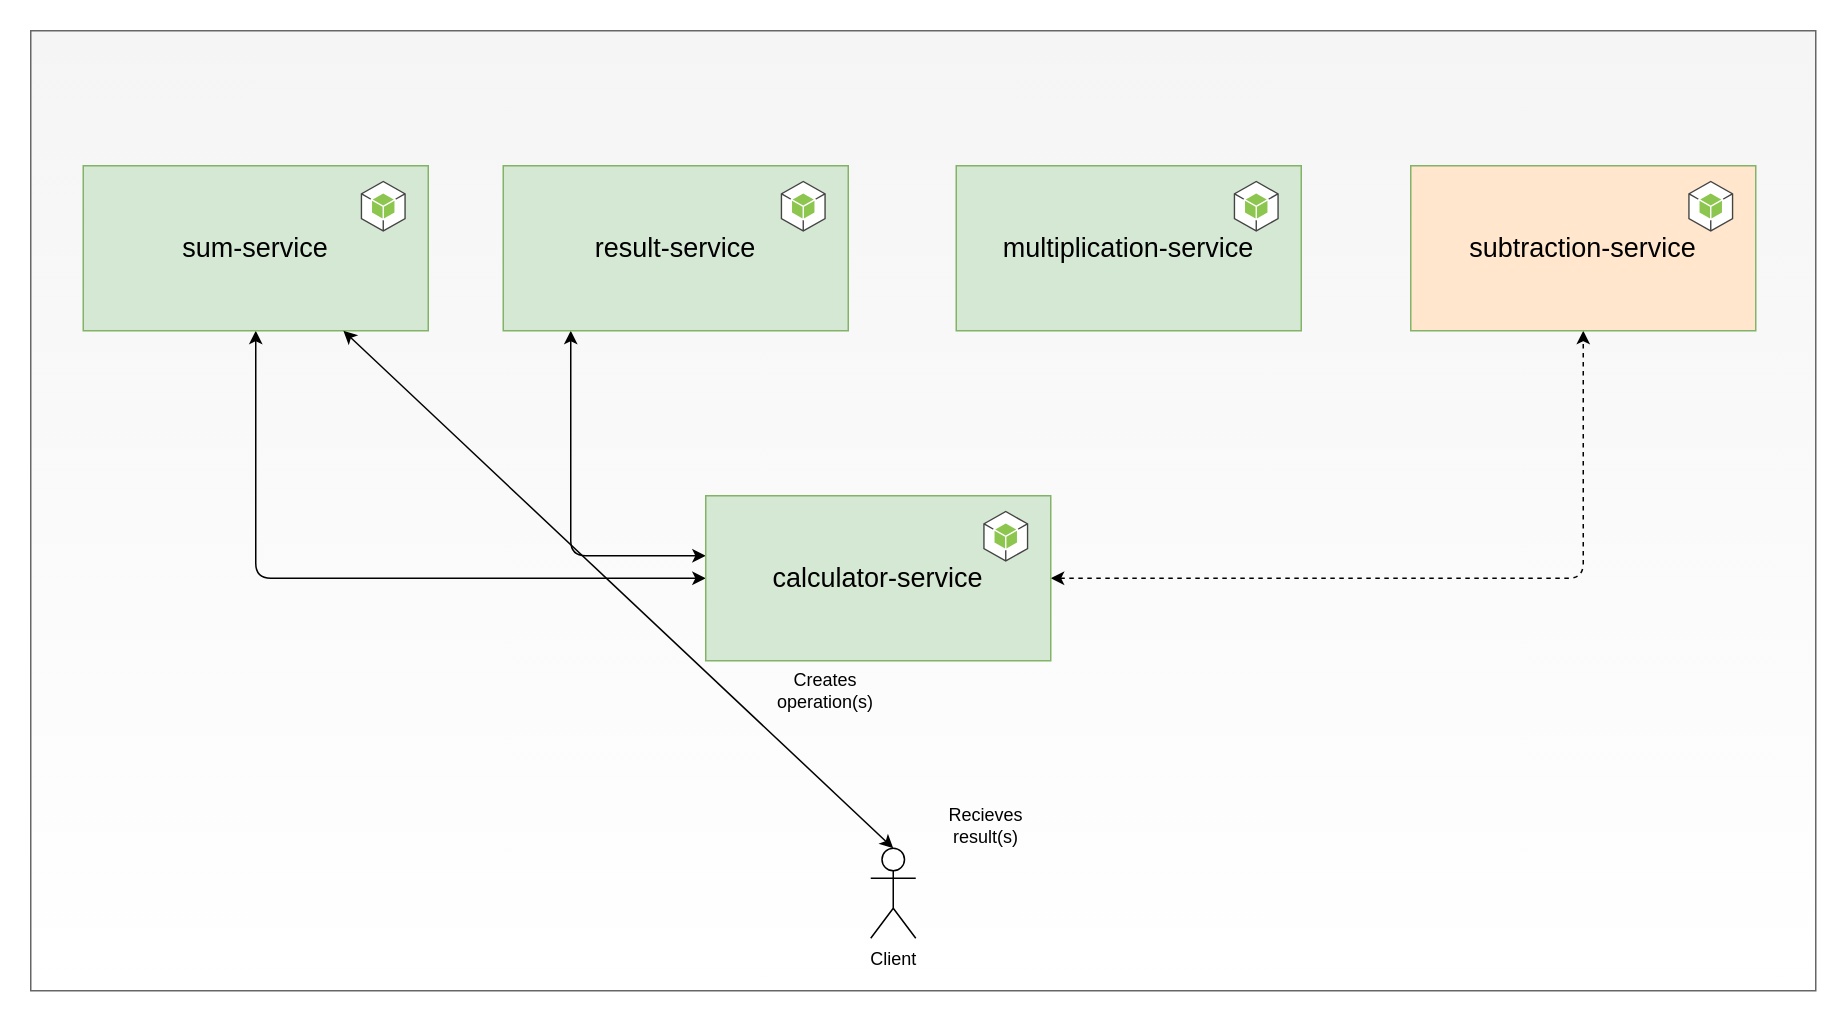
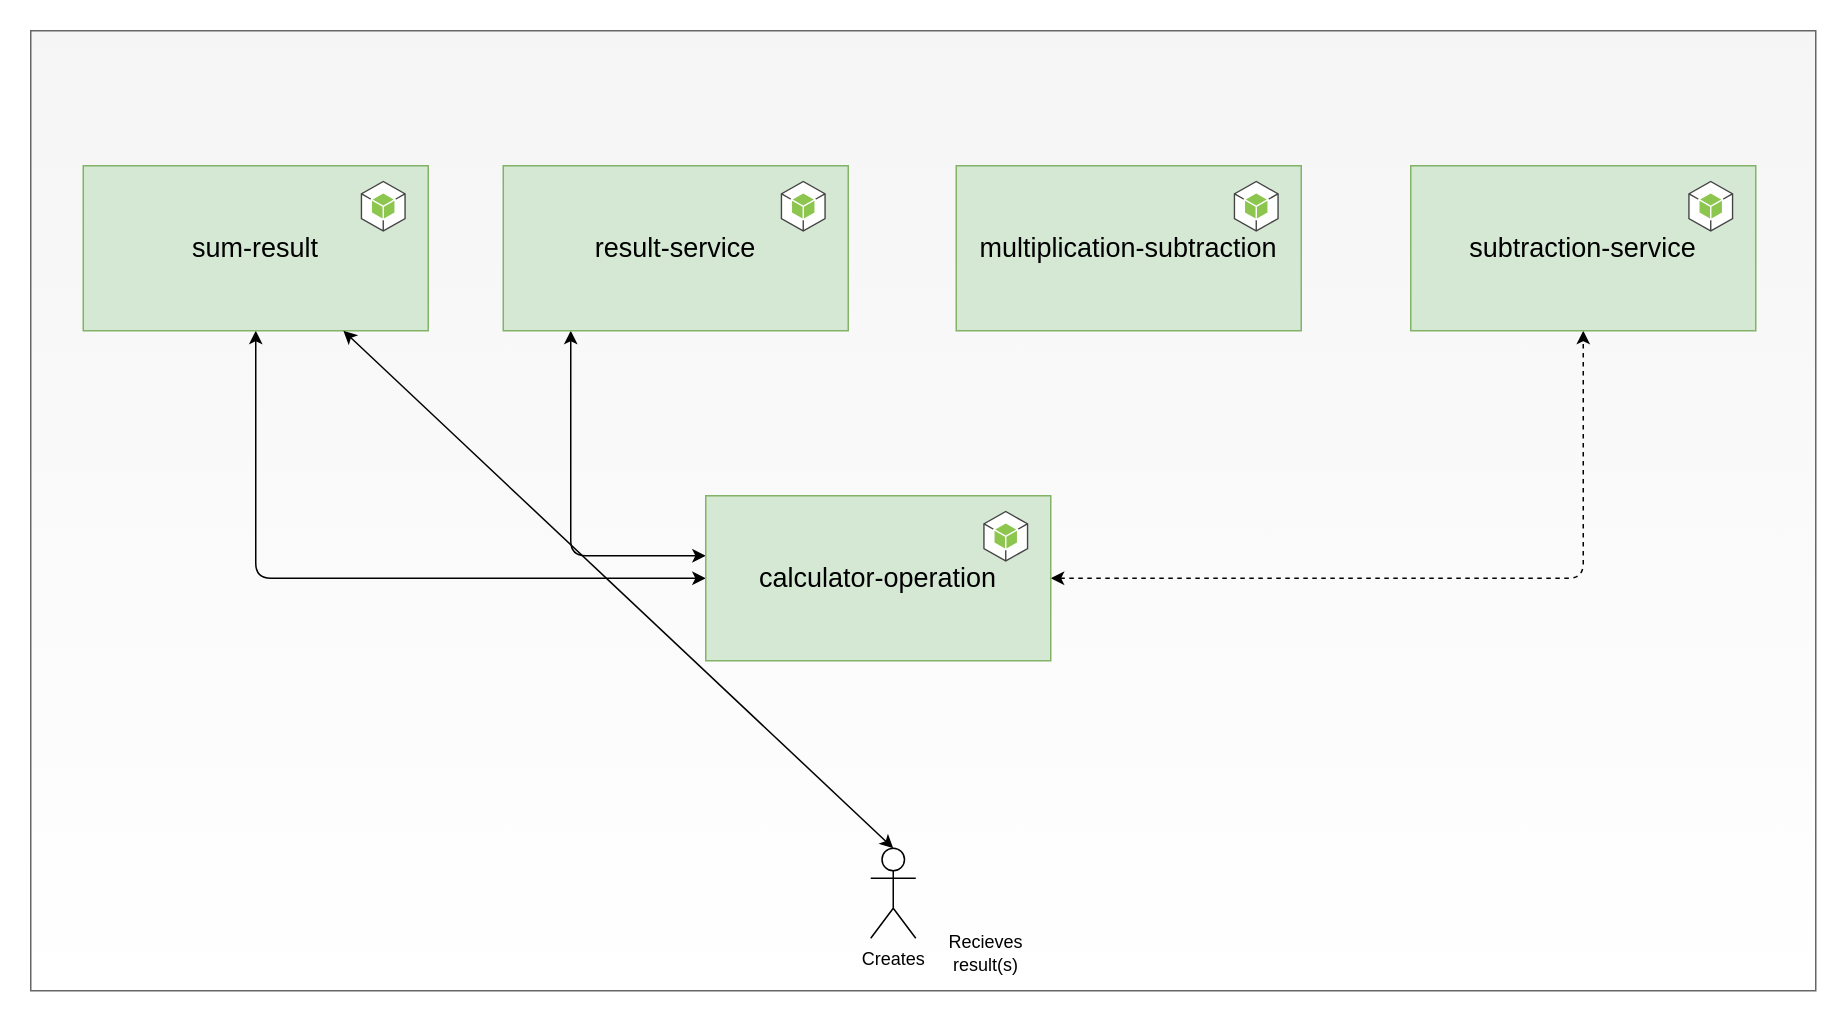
(256, 248) -> (256, 248)
(1129, 248) -> (1129, 248)
(1583, 248) -> (1583, 248)
(878, 578) -> (878, 578)
(826, 691) -> none
(986, 826) -> (986, 953)
(894, 960) -> (894, 960)
